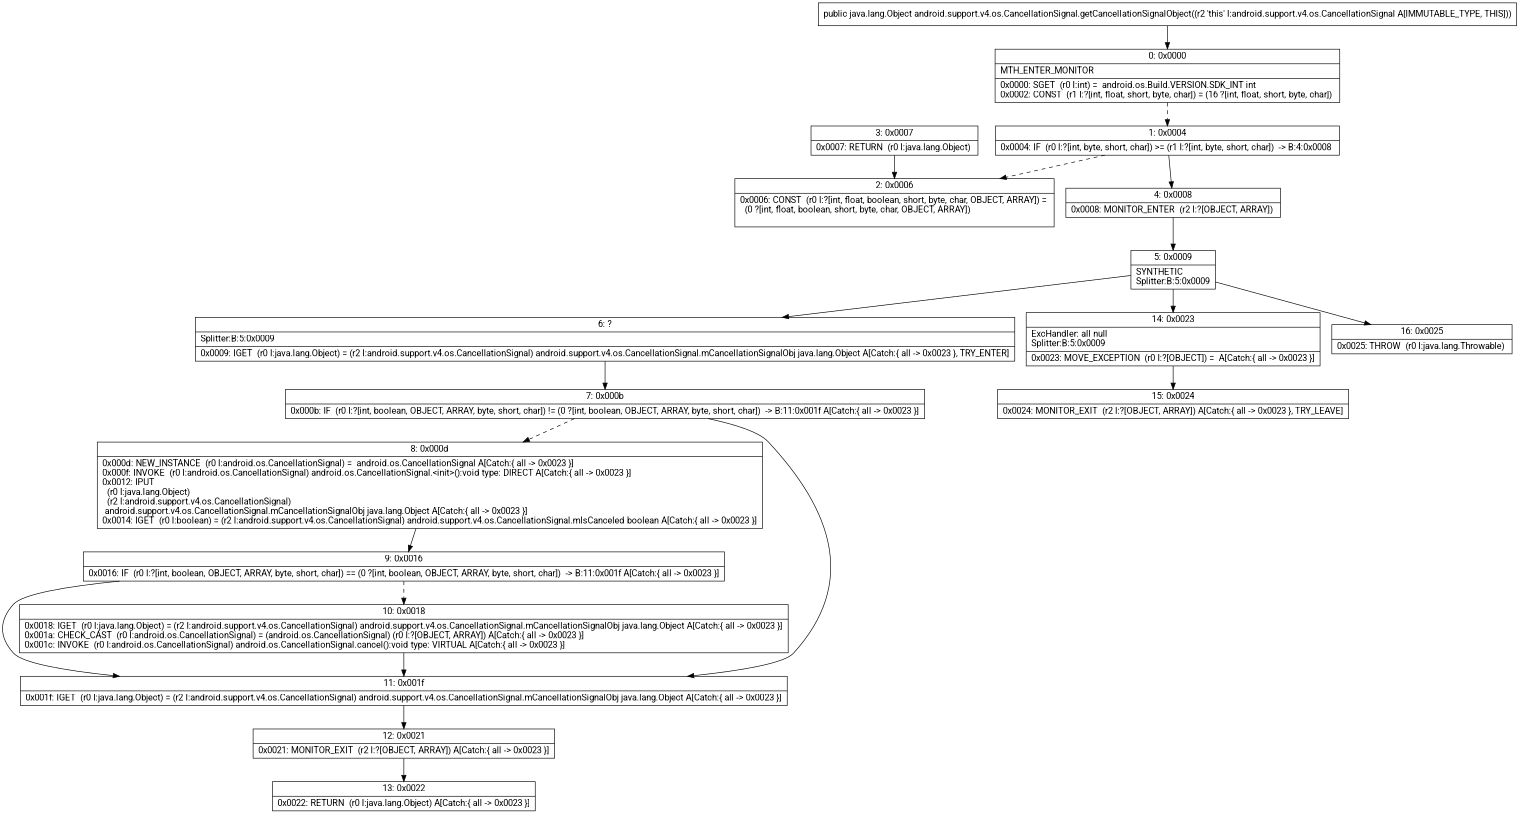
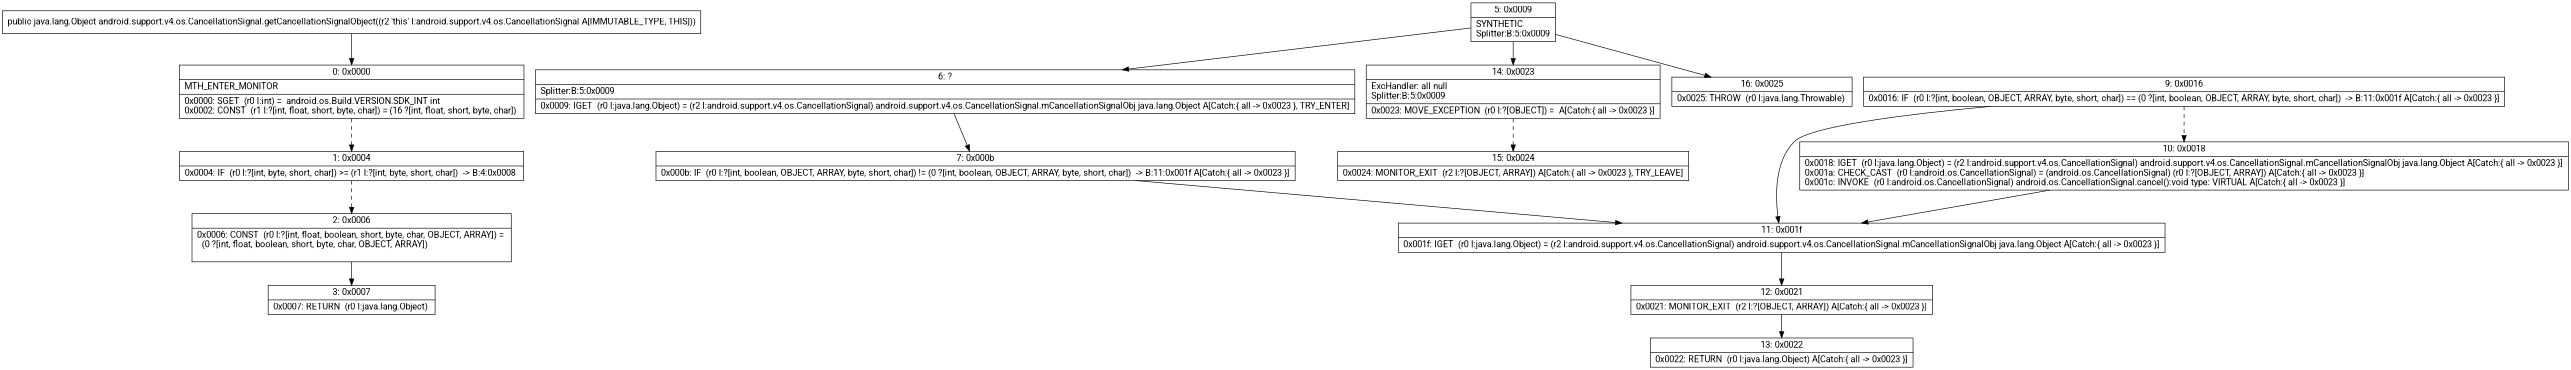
(895, 164) -> (352, 270)
(1173, 203) -> none
(1173, 374) -> (1513, 132)
(430, 485) -> none
